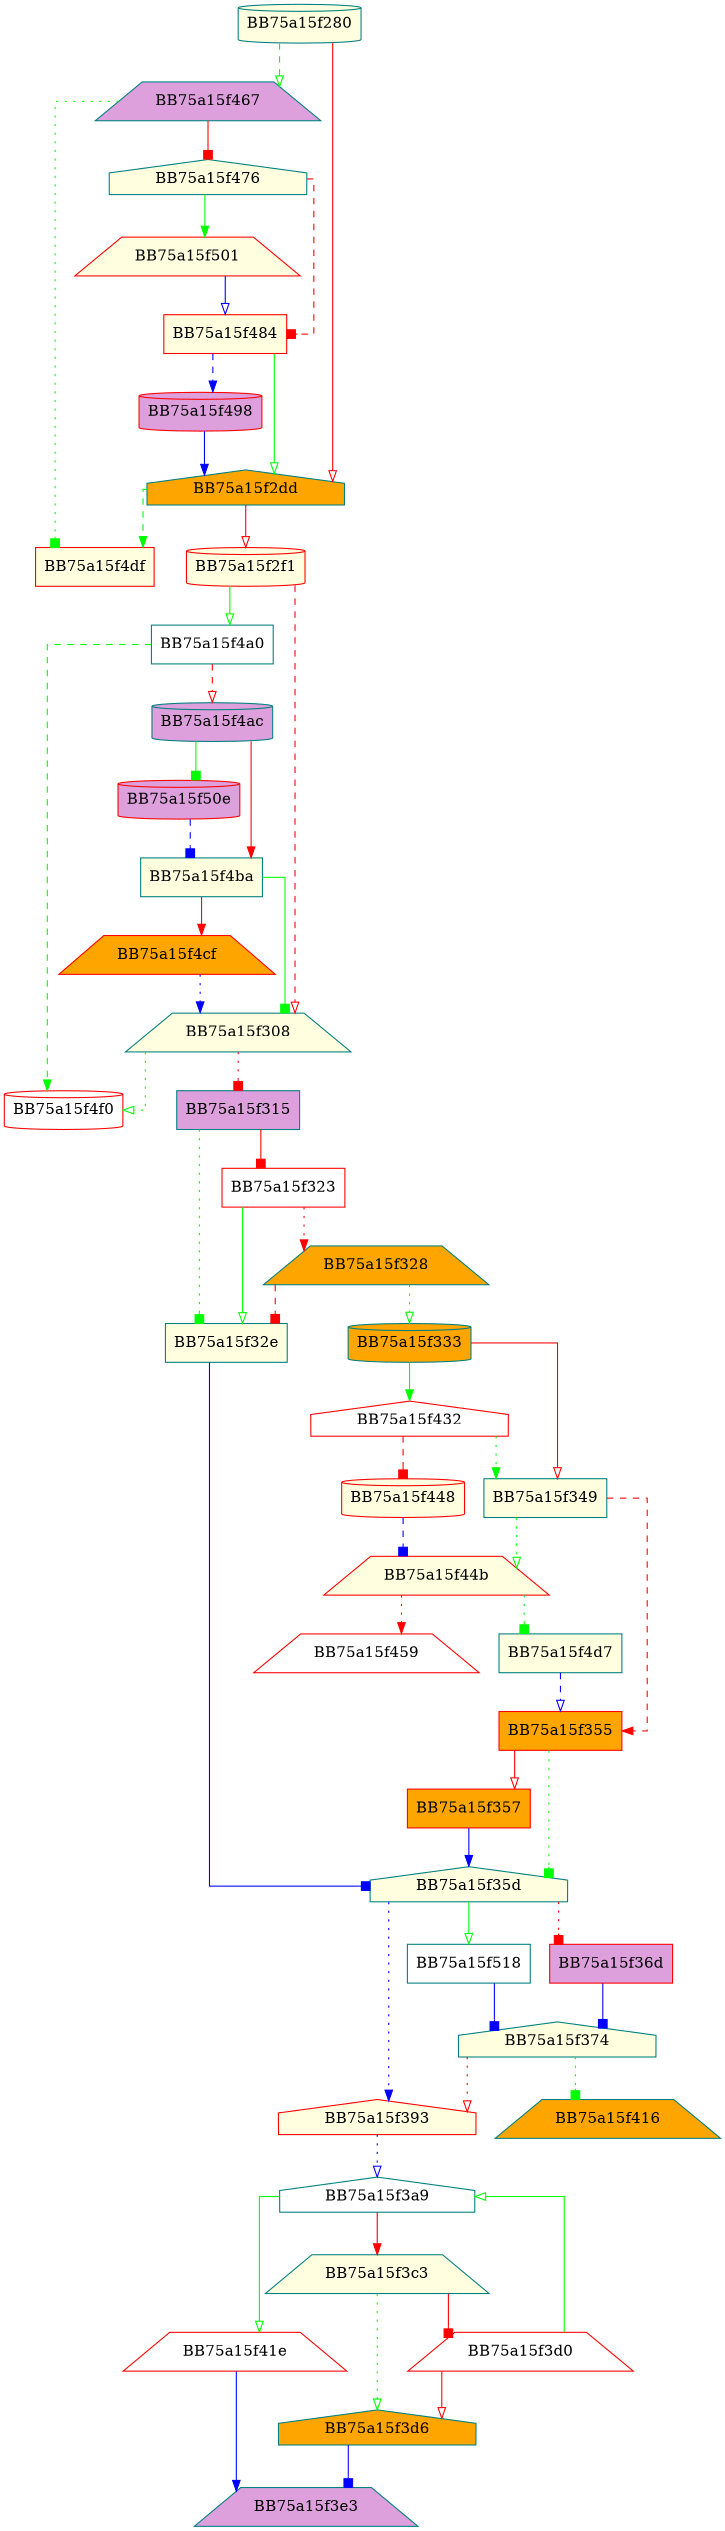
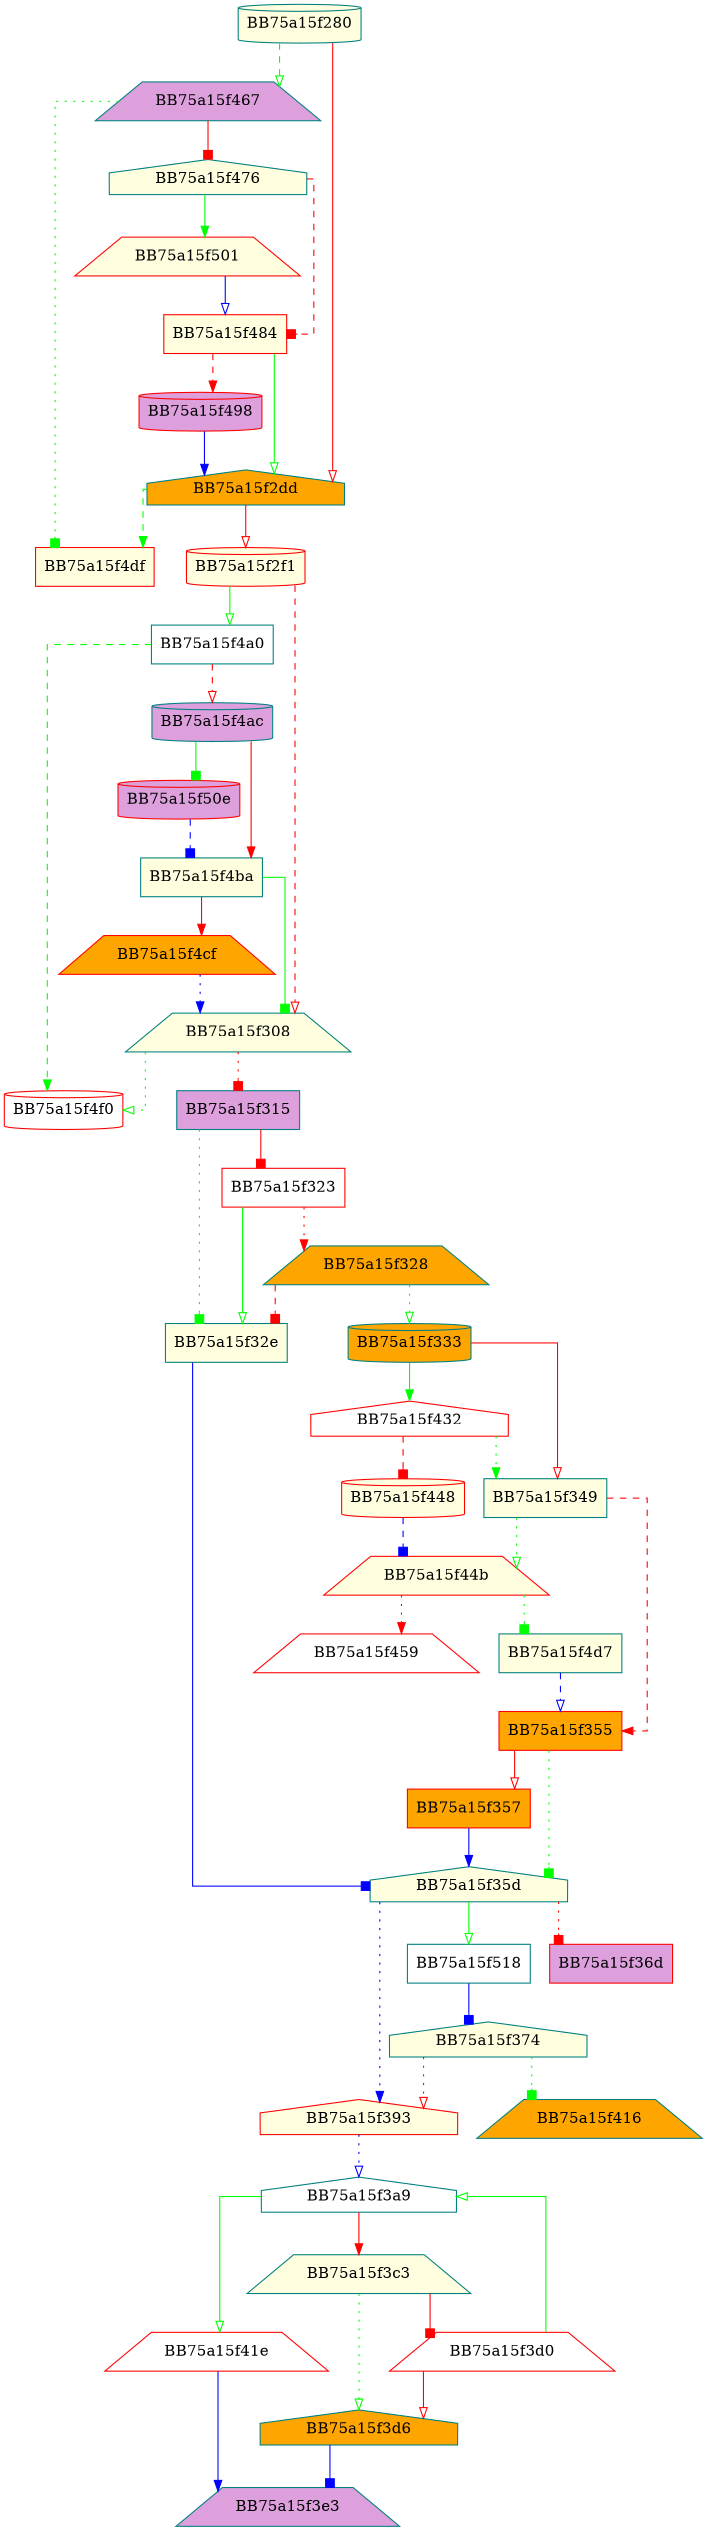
(213, 367) -> (213, 367)
(603, 2000) -> none
